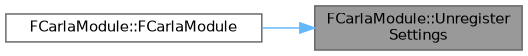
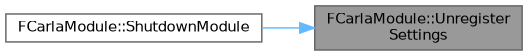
(134, 28) -> (134, 28)
